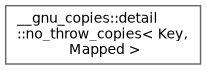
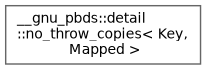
(103, 35) -> (103, 35)
